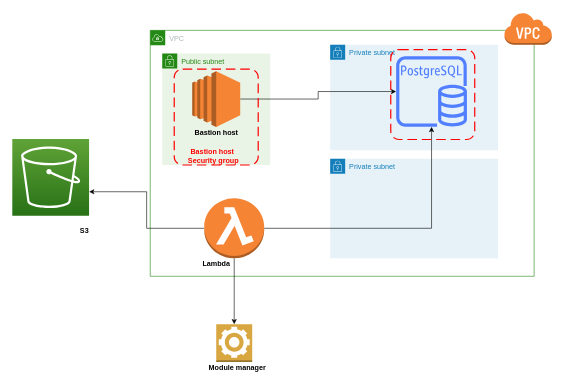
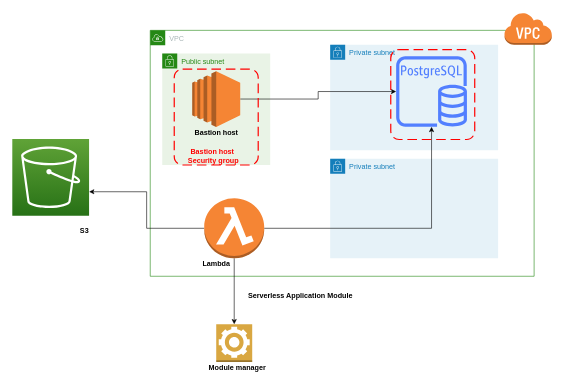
none -> (300, 296)
